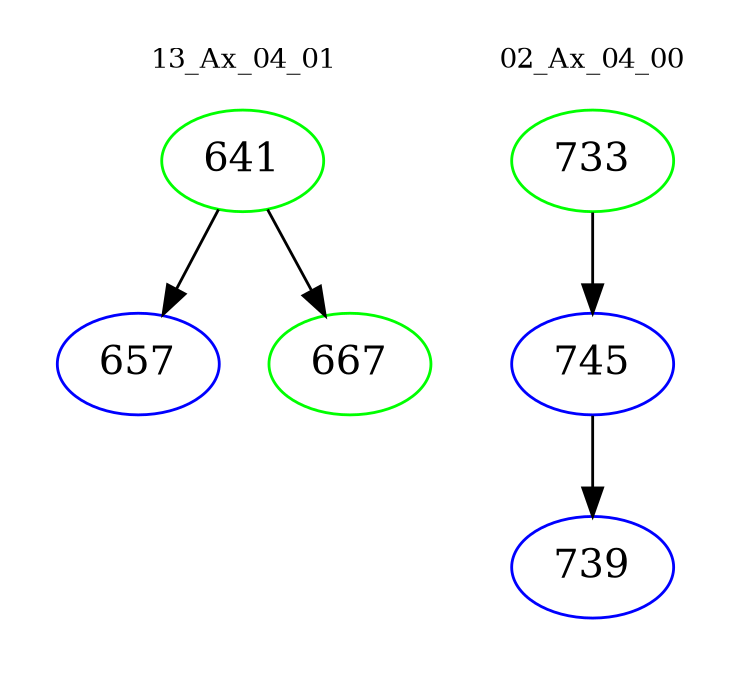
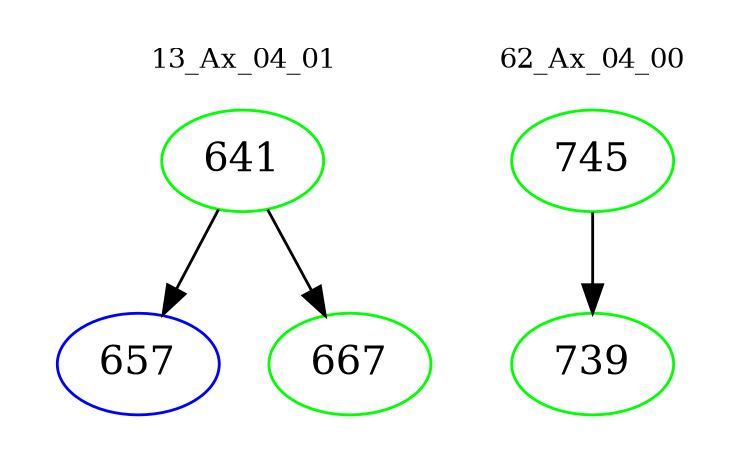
(593, 61) -> (593, 61)
(593, 161) -> none
(593, 364) -> (593, 161)
(593, 567) -> (593, 364)
